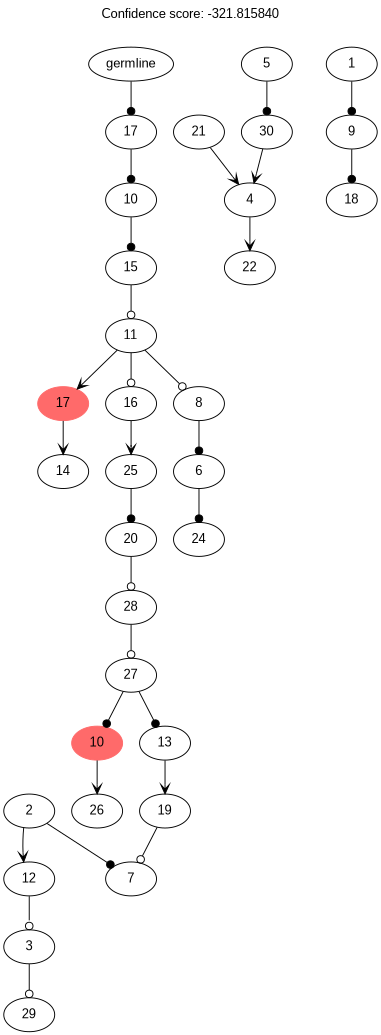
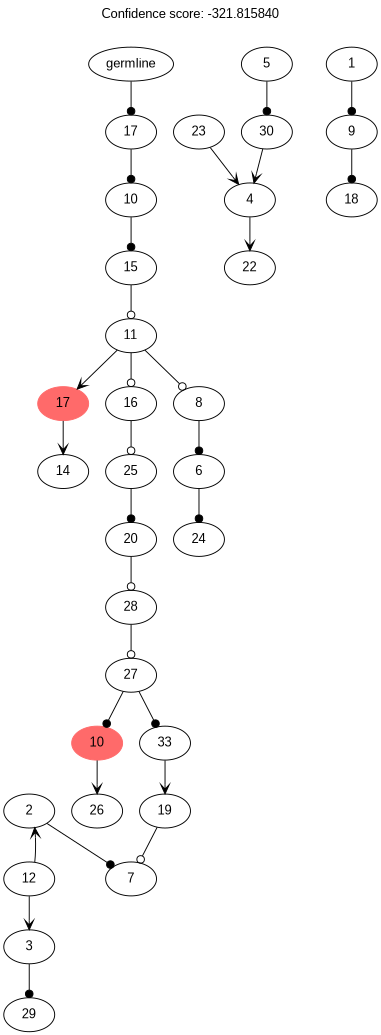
(199, 132) -> (199, 132)
(131, 434) -> (131, 434)
(165, 743) -> (165, 743)
(23, 840) -> (36, 850)
(29, 908) -> (29, 908)
(29, 977) -> (29, 977)
